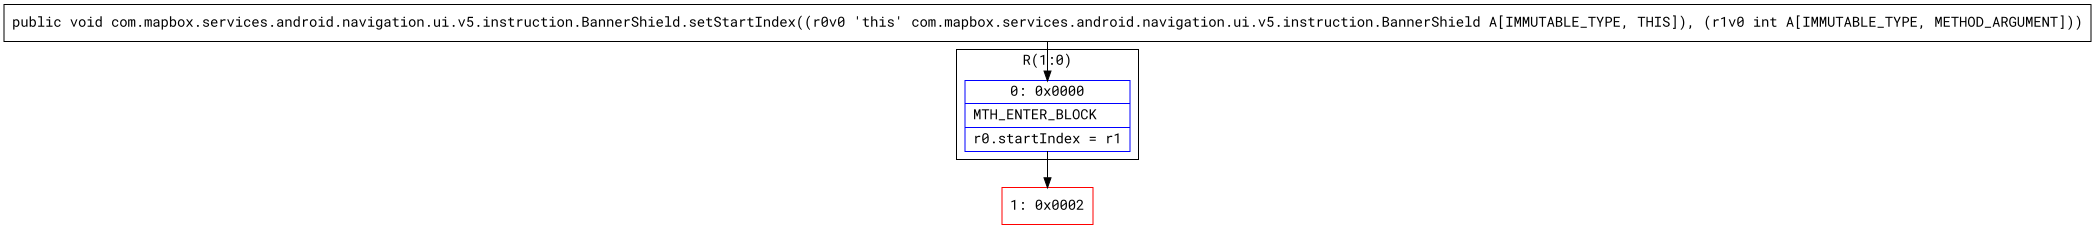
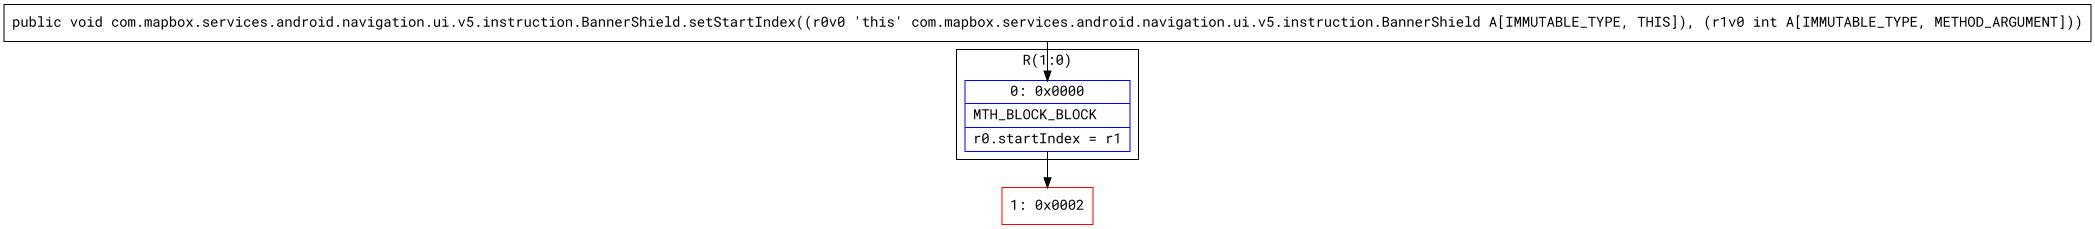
(1035, 115) -> (1035, 115)
